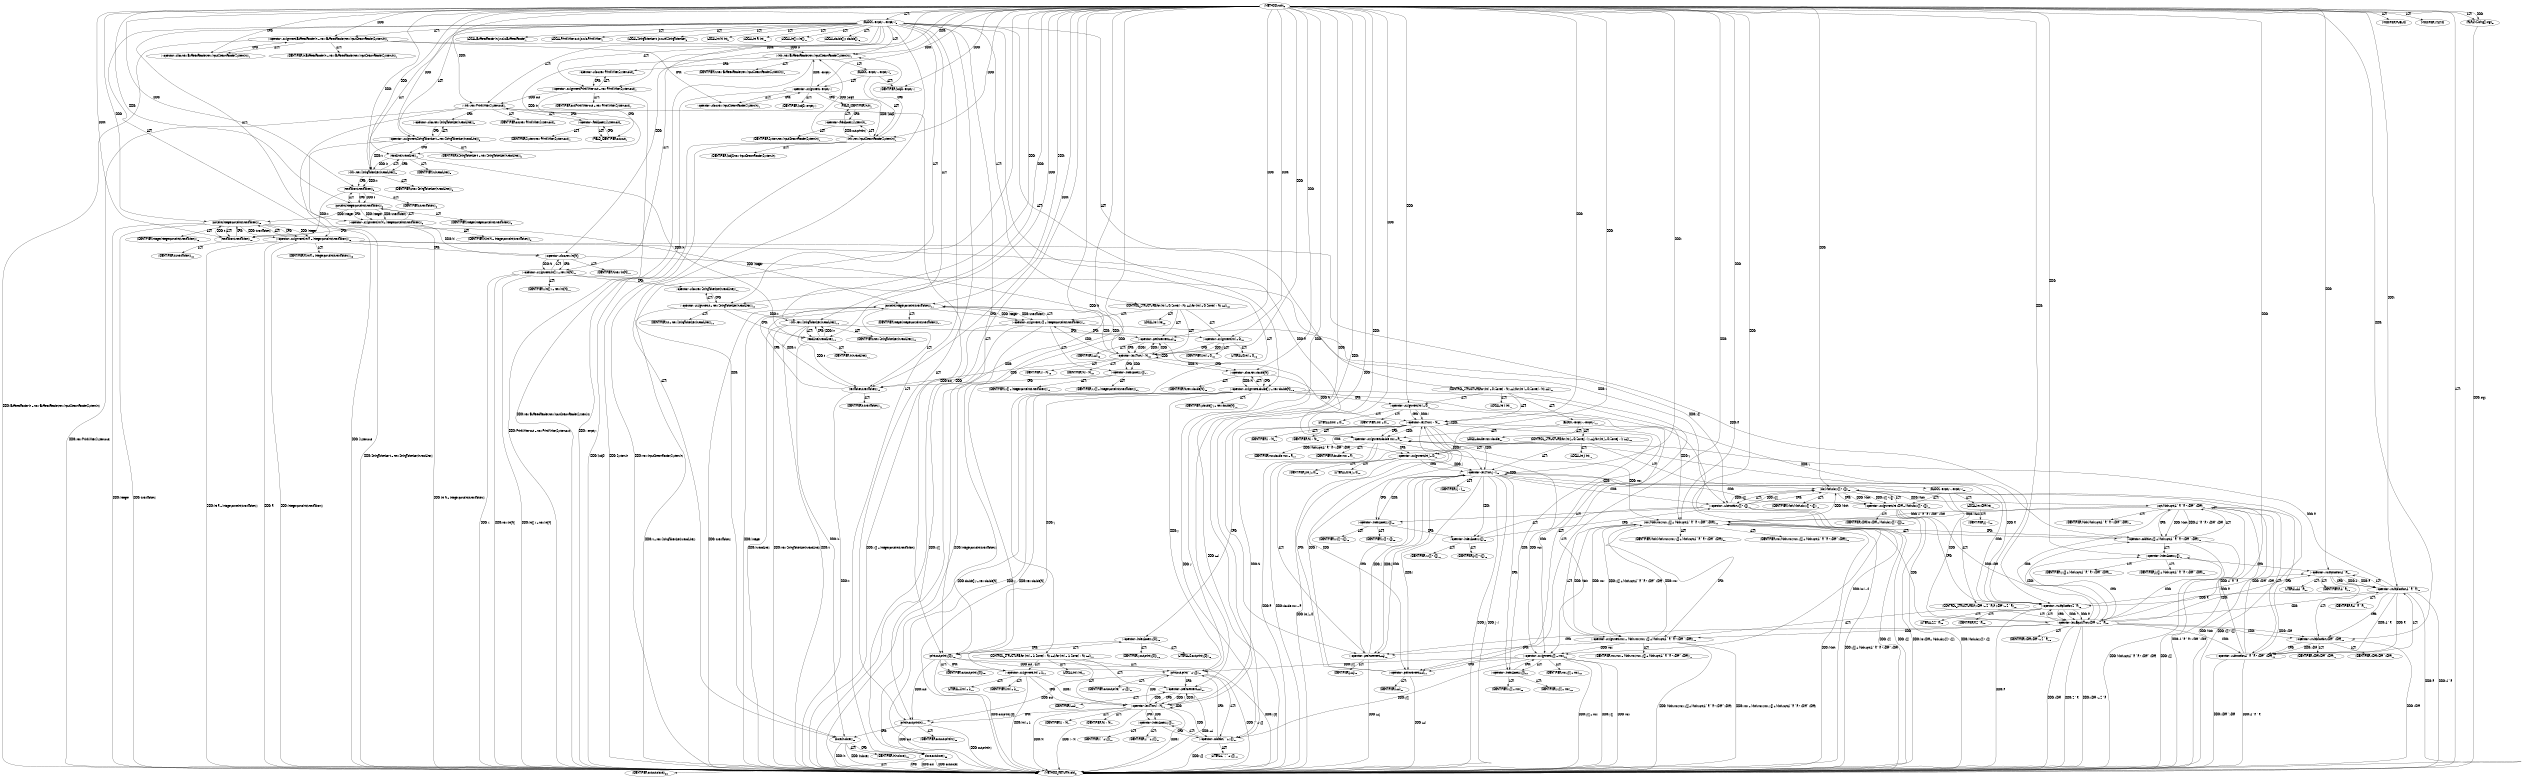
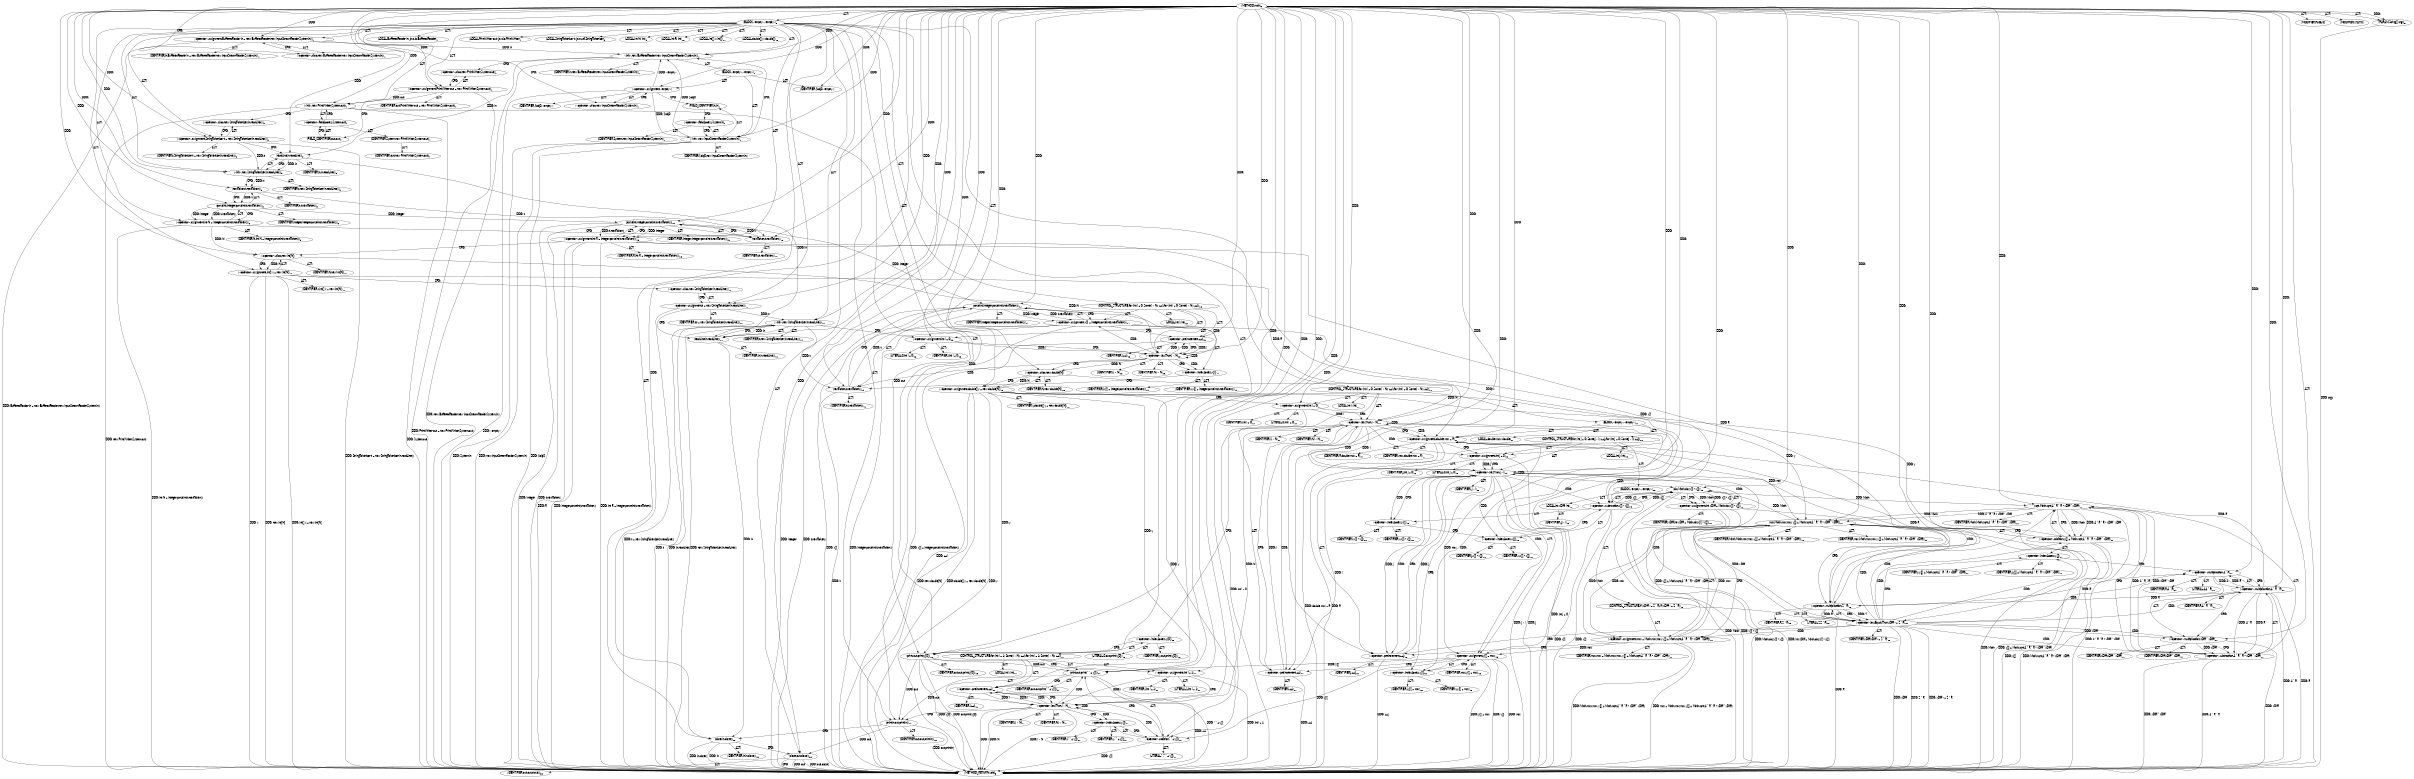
(2011, 11) -> (1922, 13)
(505, 114) -> (402, 147)
(844, 115) -> (736, 122)
(855, 131) -> (707, 131)
(1327, 448) -> (1423, 448)
(1796, 506) -> none
